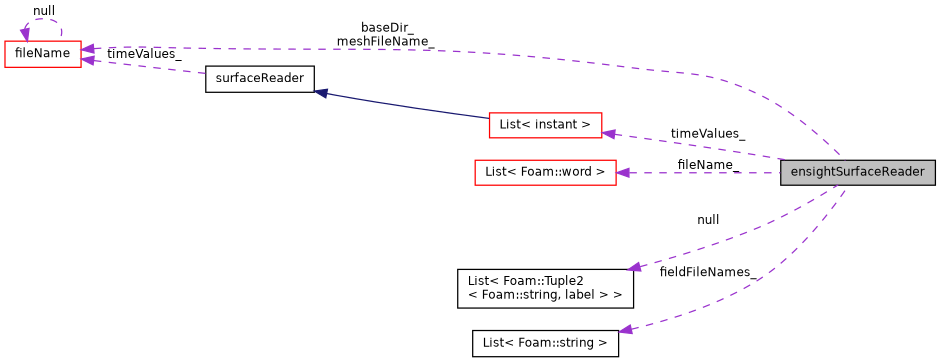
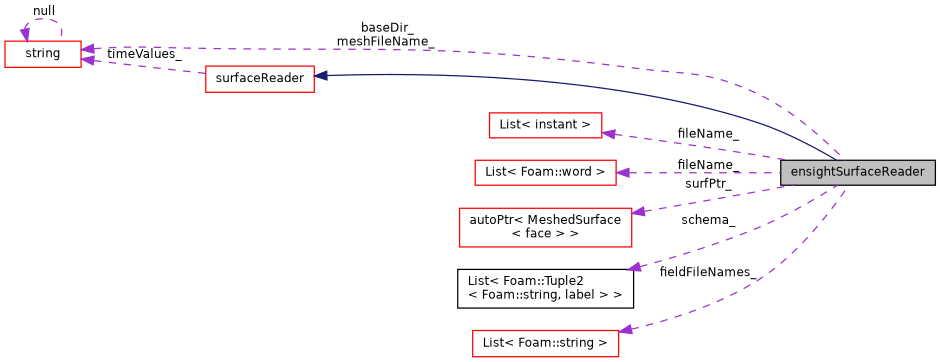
(43, 54) -> (43, 54)
(260, 79) -> (260, 79)
(408, 107) -> (588, 86)
(707, 135) -> (707, 135)
(707, 221) -> (707, 221)
none -> (546, 228)
(546, 344) -> (546, 344)
